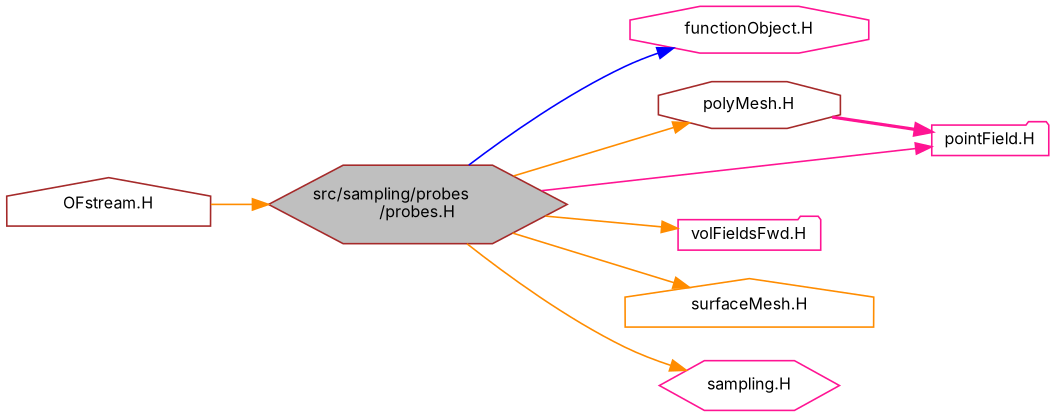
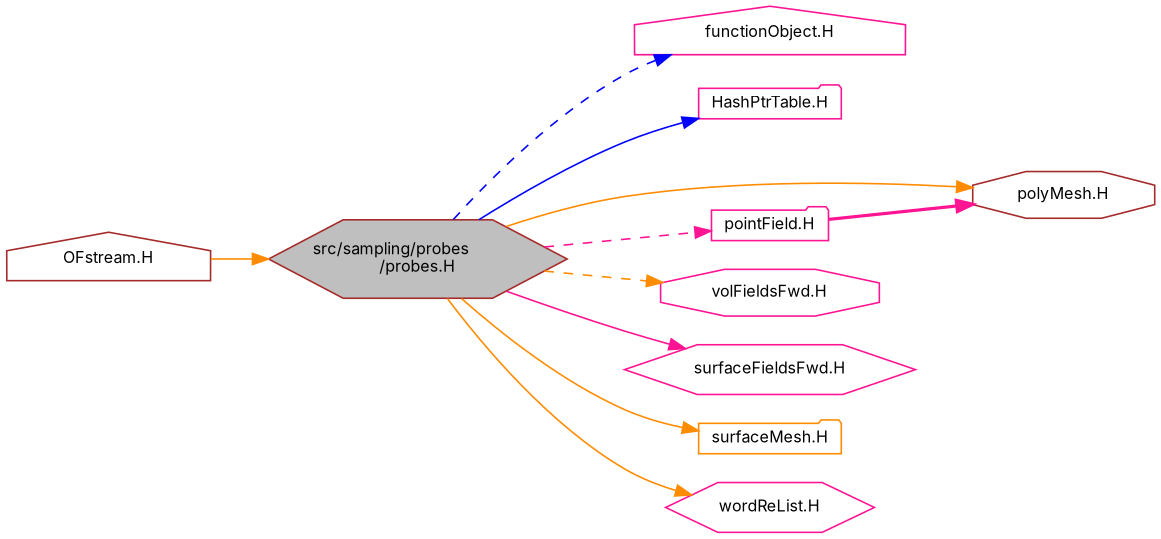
(749, 30) -> (770, 33)
(560, 102) -> (546, 130)
none -> (770, 104)
(874, 123) -> (893, 213)
(729, 170) -> (620, 240)
(603, 221) -> (596, 276)
(749, 235) -> (770, 293)
(749, 305) -> (770, 439)
none -> (770, 370)
(749, 386) -> (770, 507)
